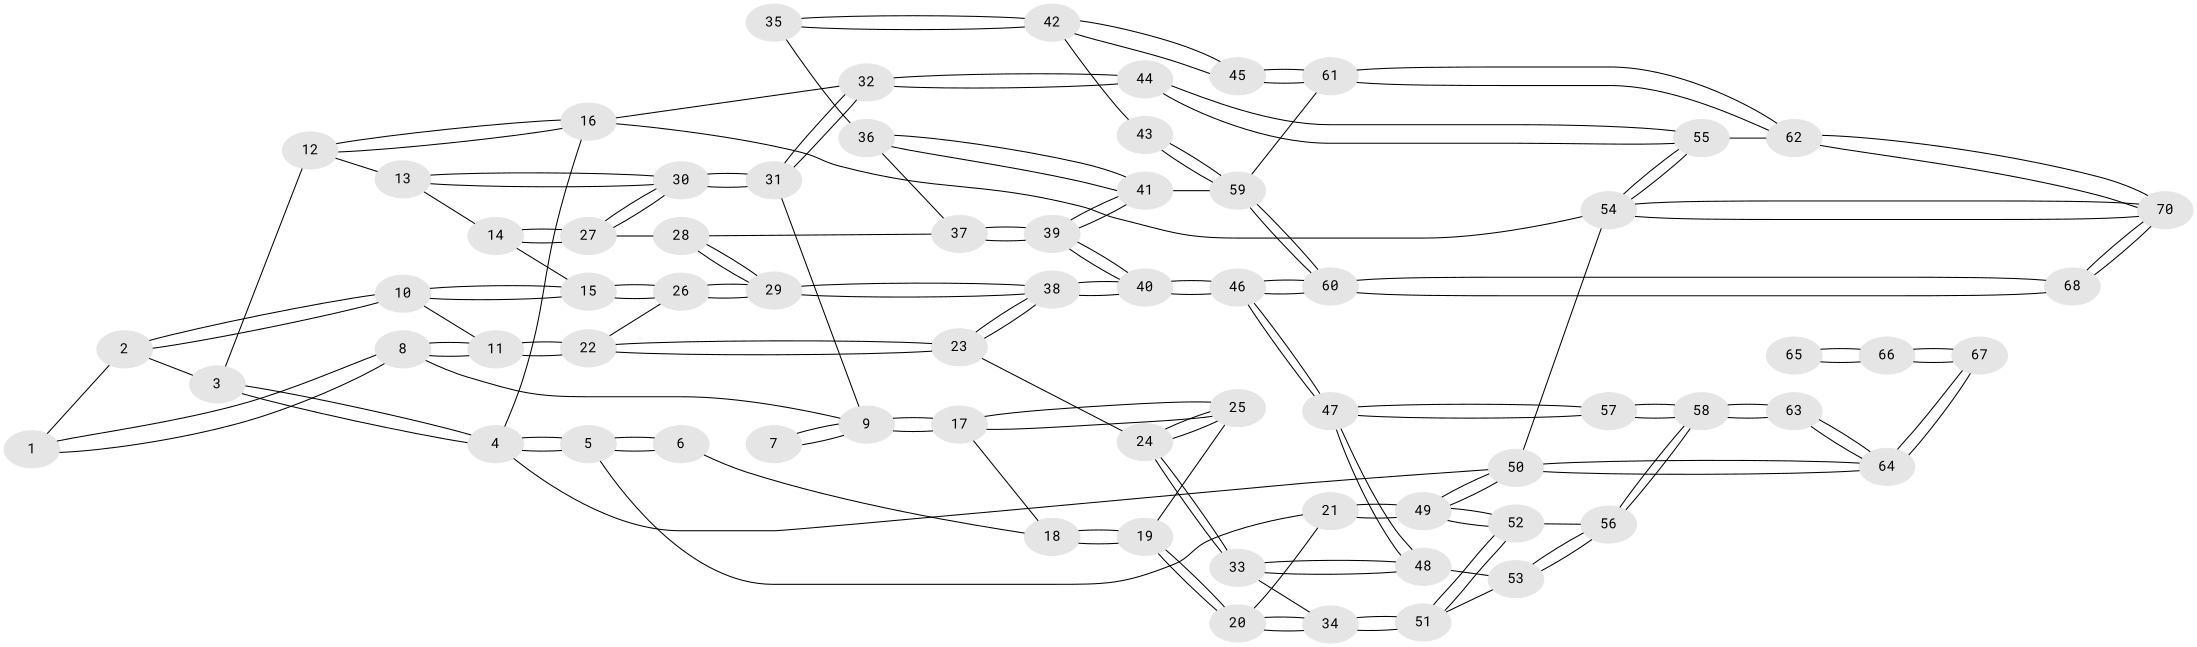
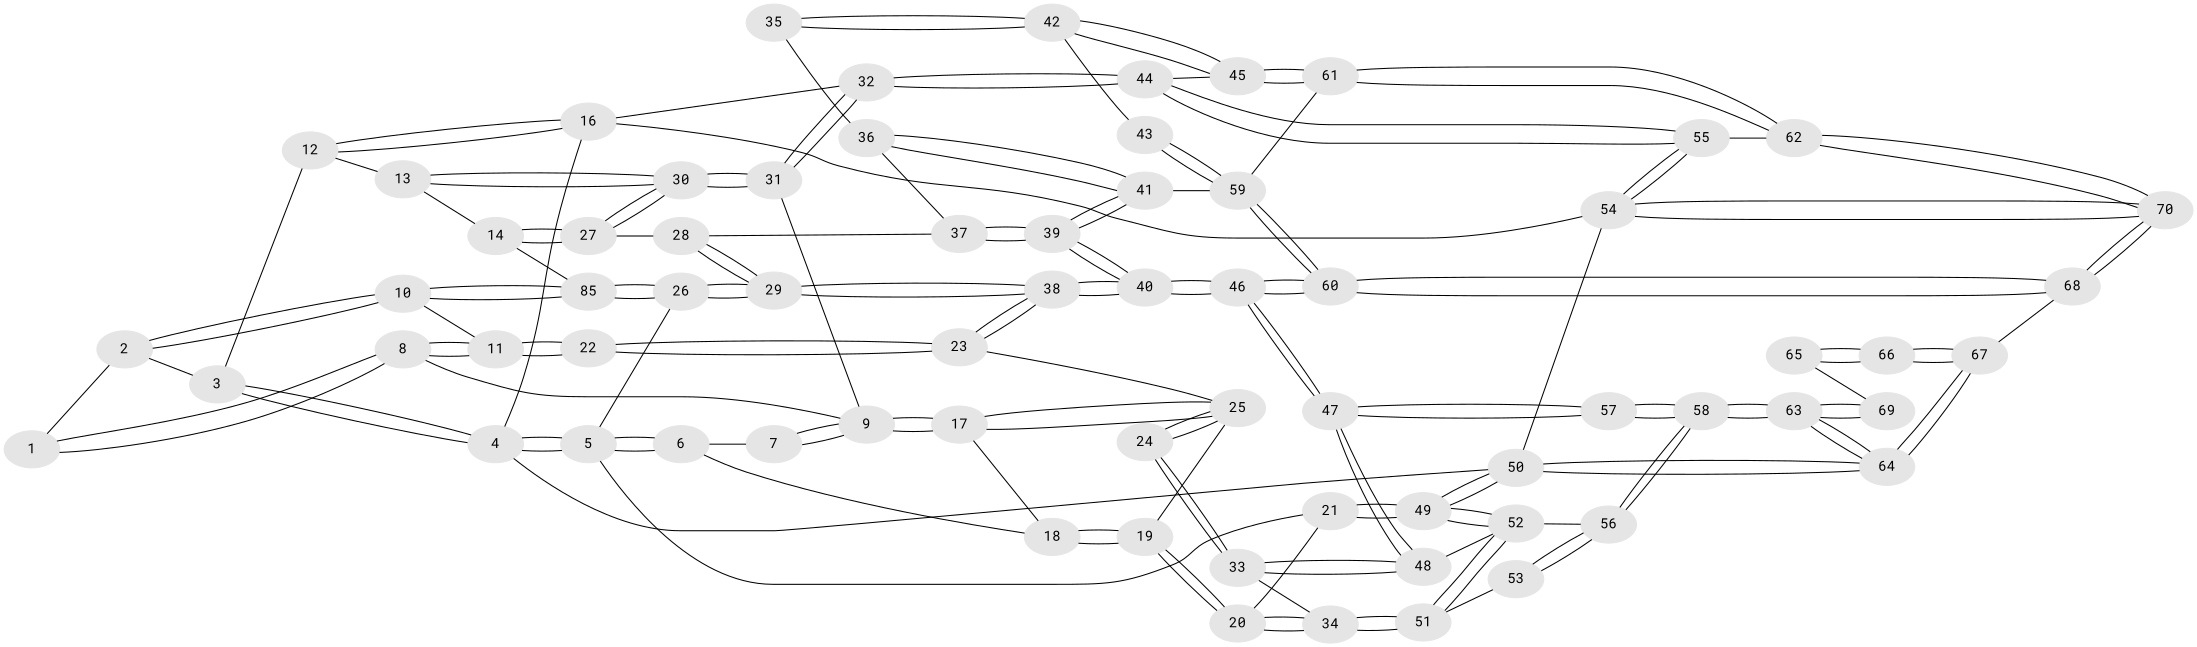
none -> (1191, 78)
(588, 292) -> (588, 292)
(635, 320) -> (635, 368)
none -> (2026, 321)
(1052, 395) -> (1100, 373)
none -> (1887, 411)
none -> (728, 444)
(1470, 573) -> (1470, 545)
